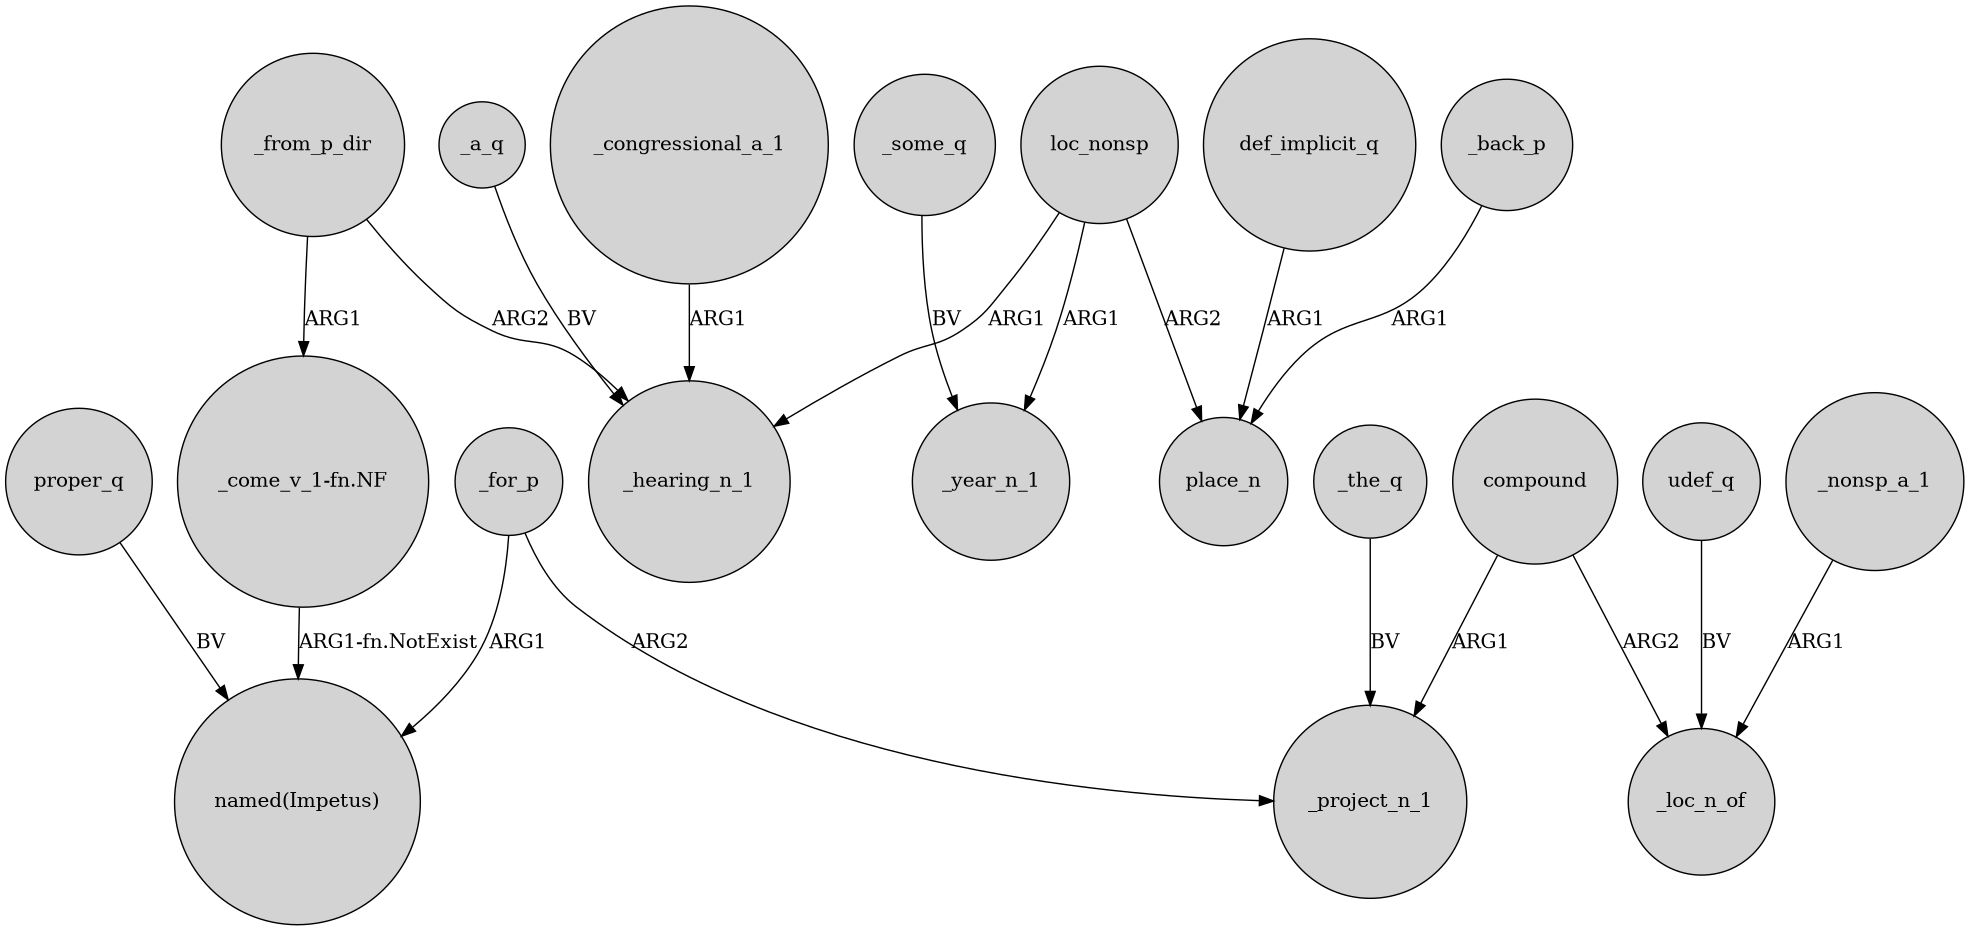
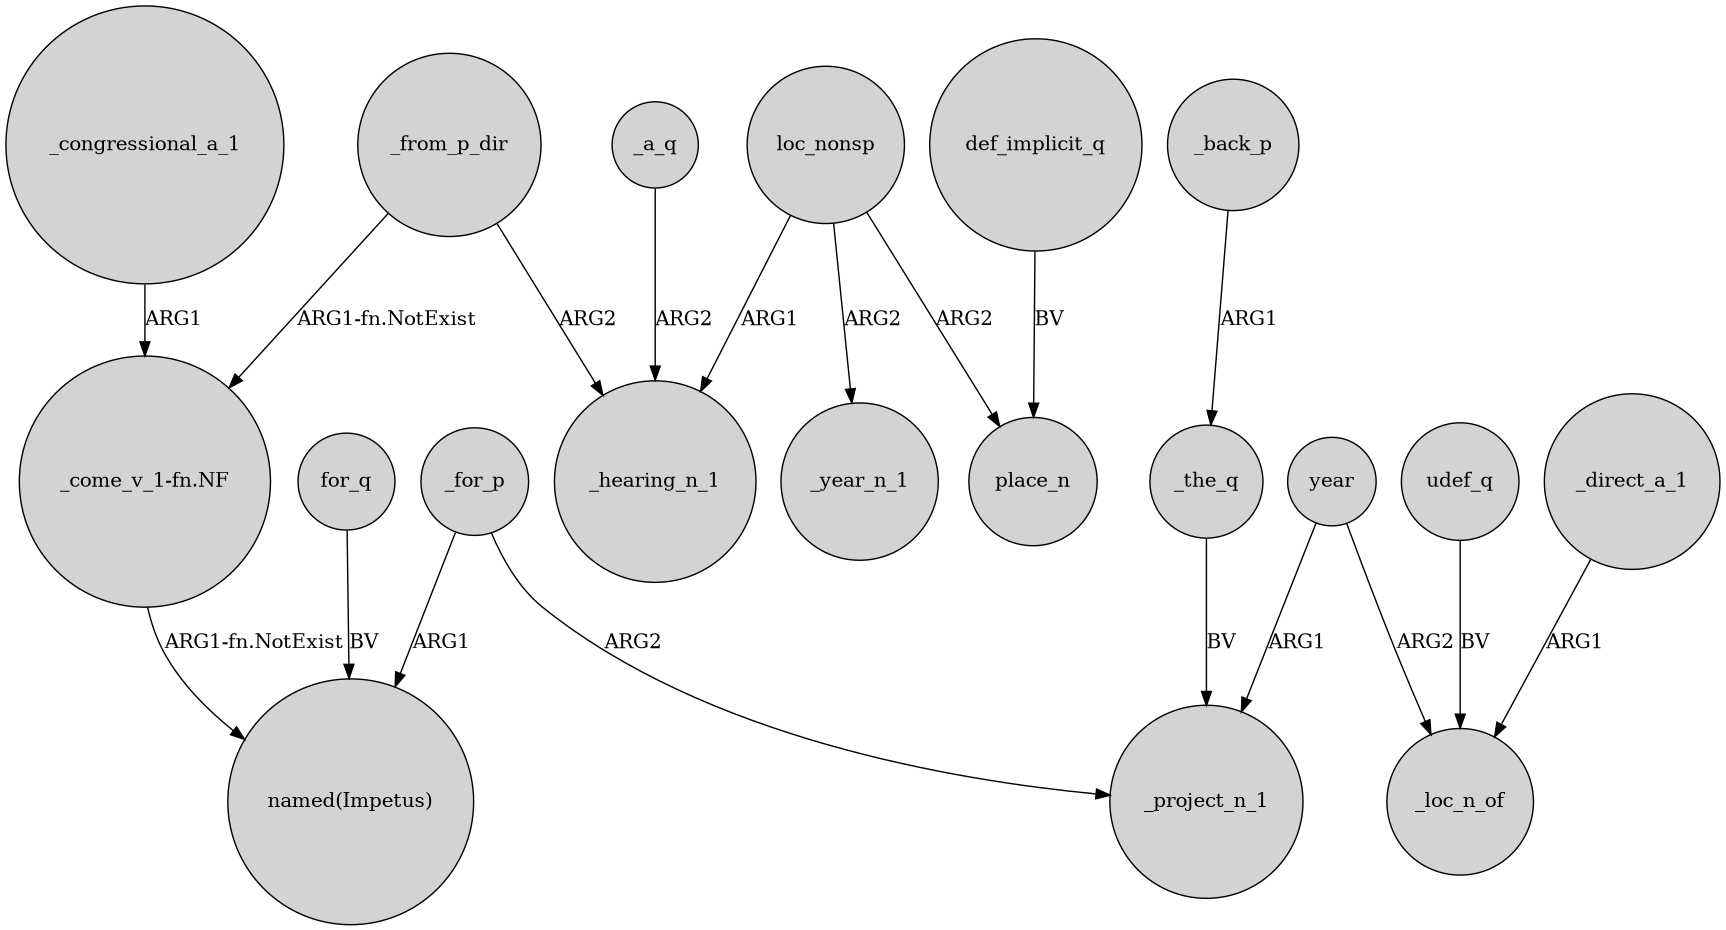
(925, 145) -> none
(1377, 316) -> (1220, 311)
(333, 320) -> (387, 320)
(582, 320) -> (684, 320)
(1092, 320) -> (873, 320)
(1296, 320) -> (1049, 320)
(689, 325) -> (145, 313)
(79, 482) -> (346, 482)
(1535, 482) -> (1332, 482)
(1875, 482) -> (1632, 482)
